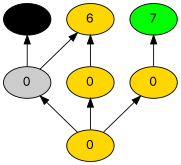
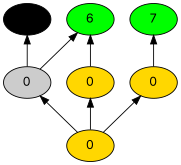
(90, 19) -> (90, 19)
